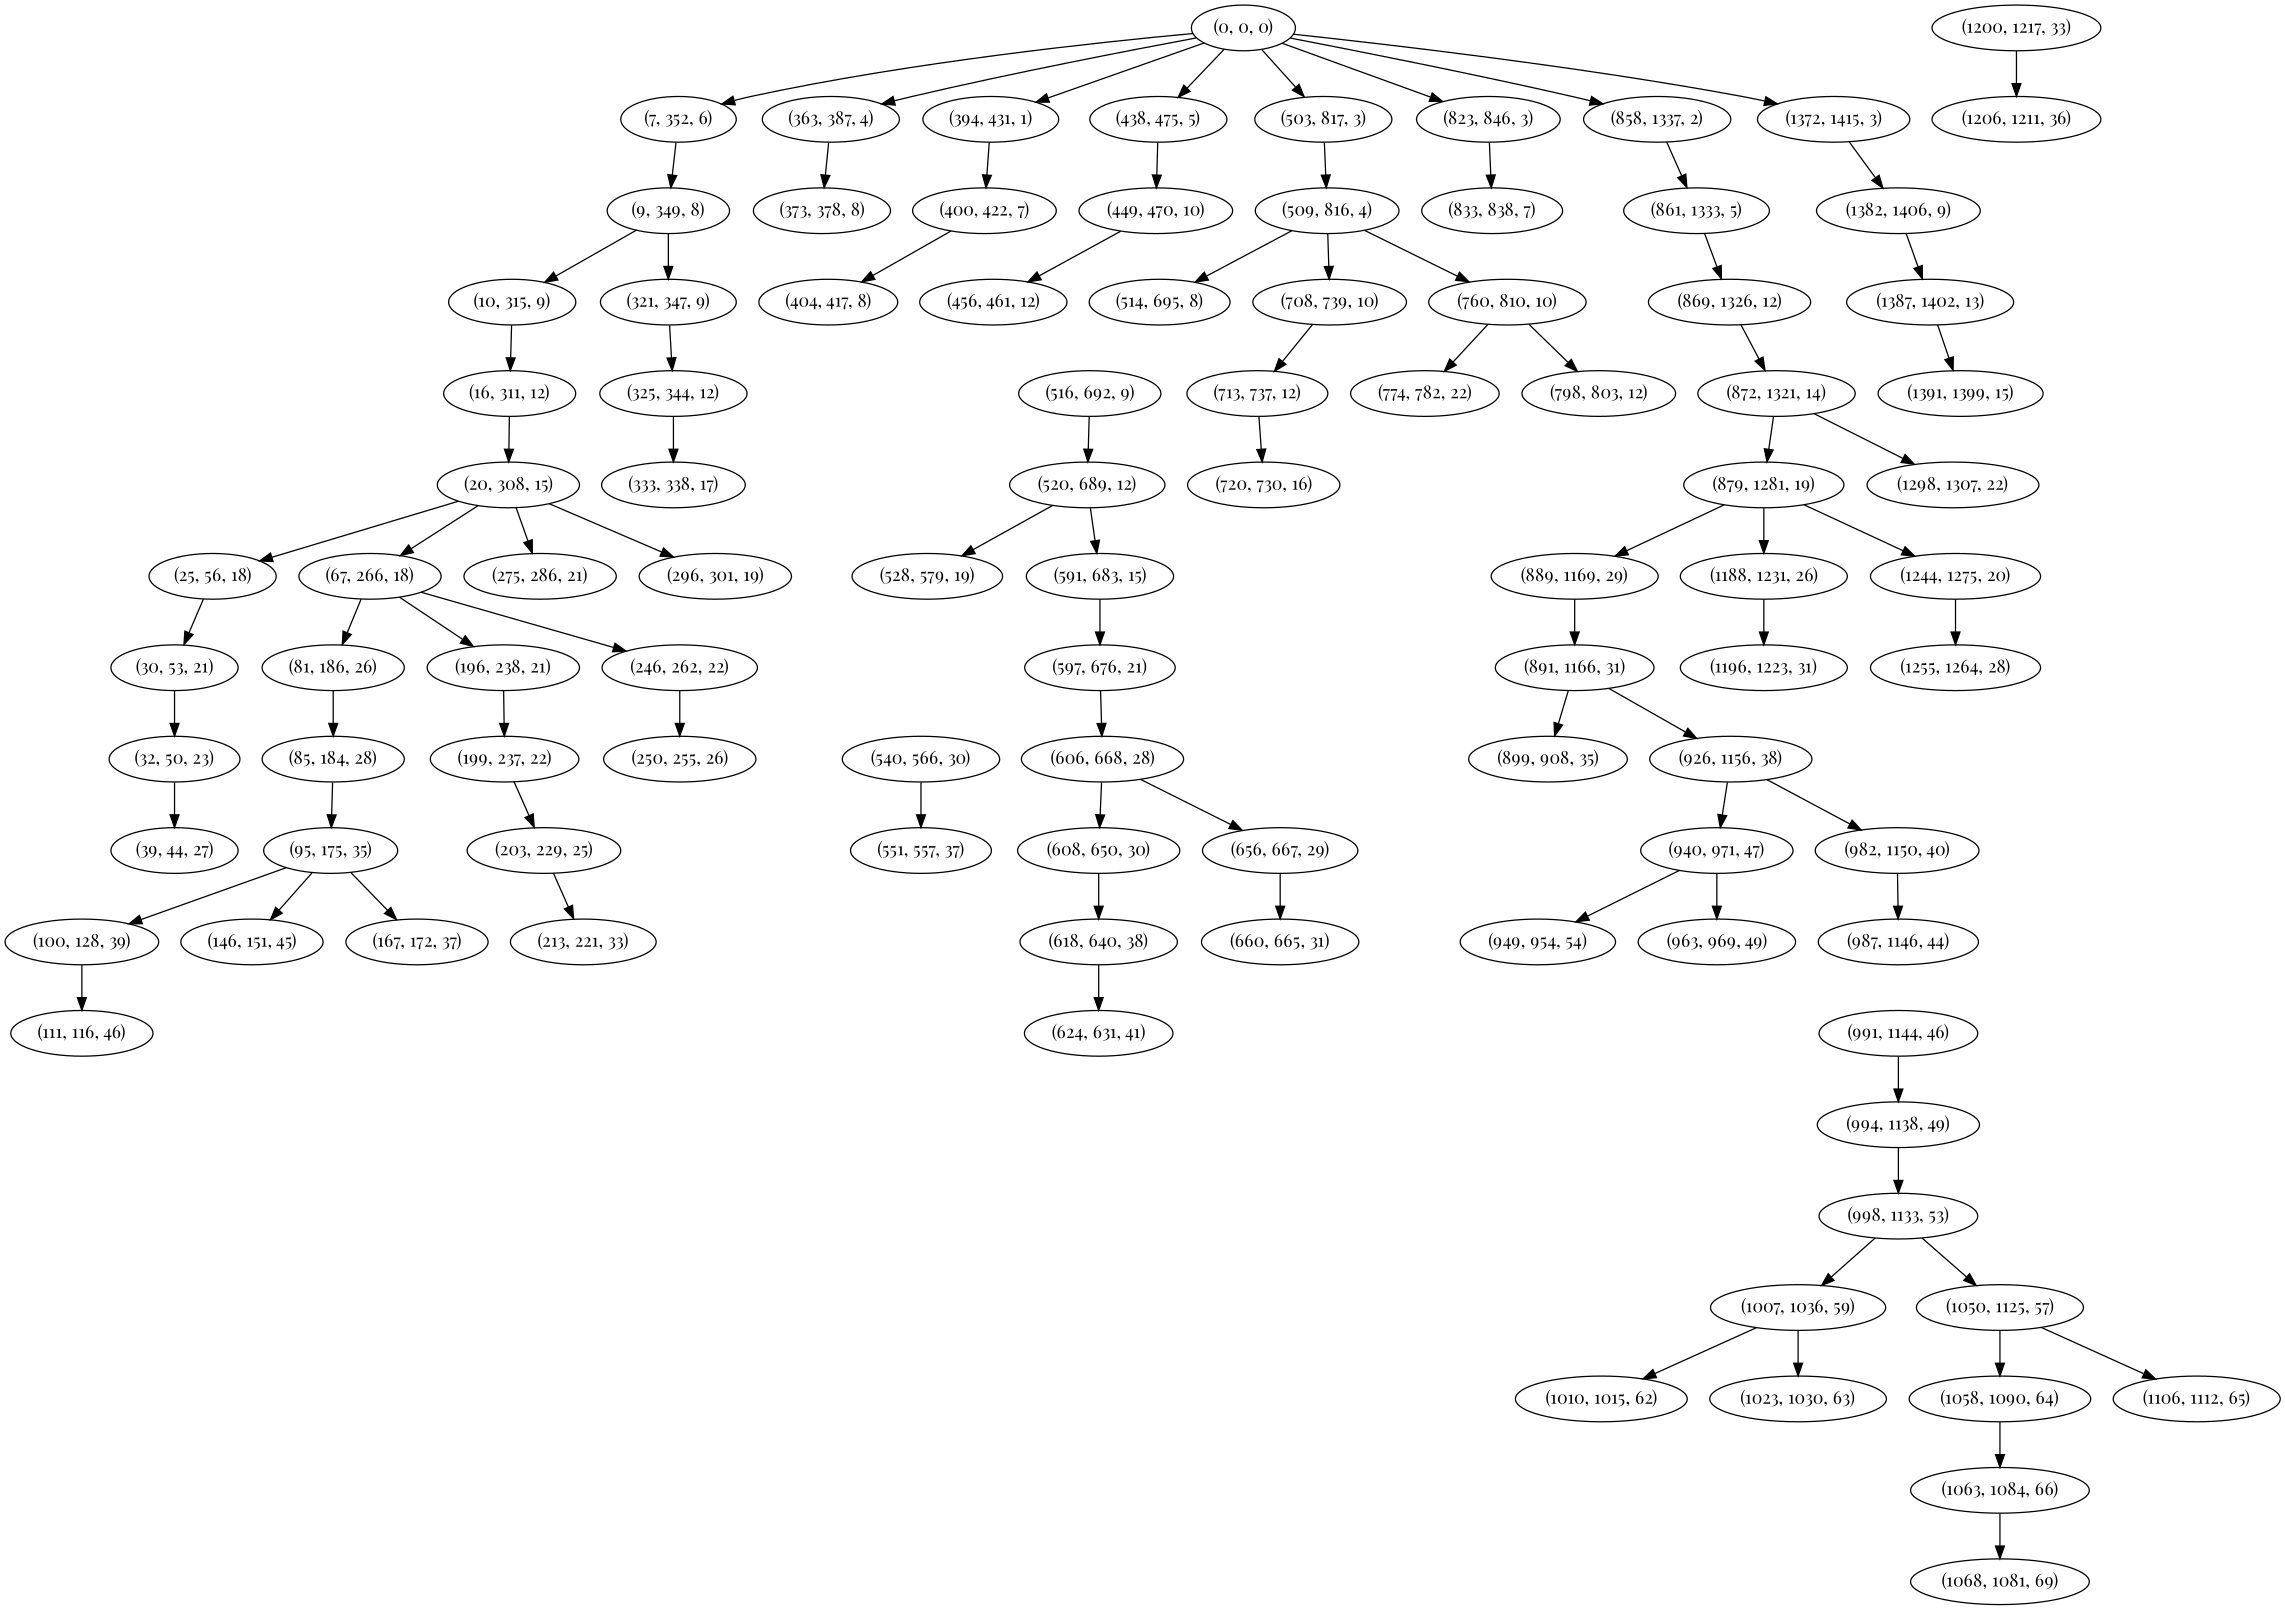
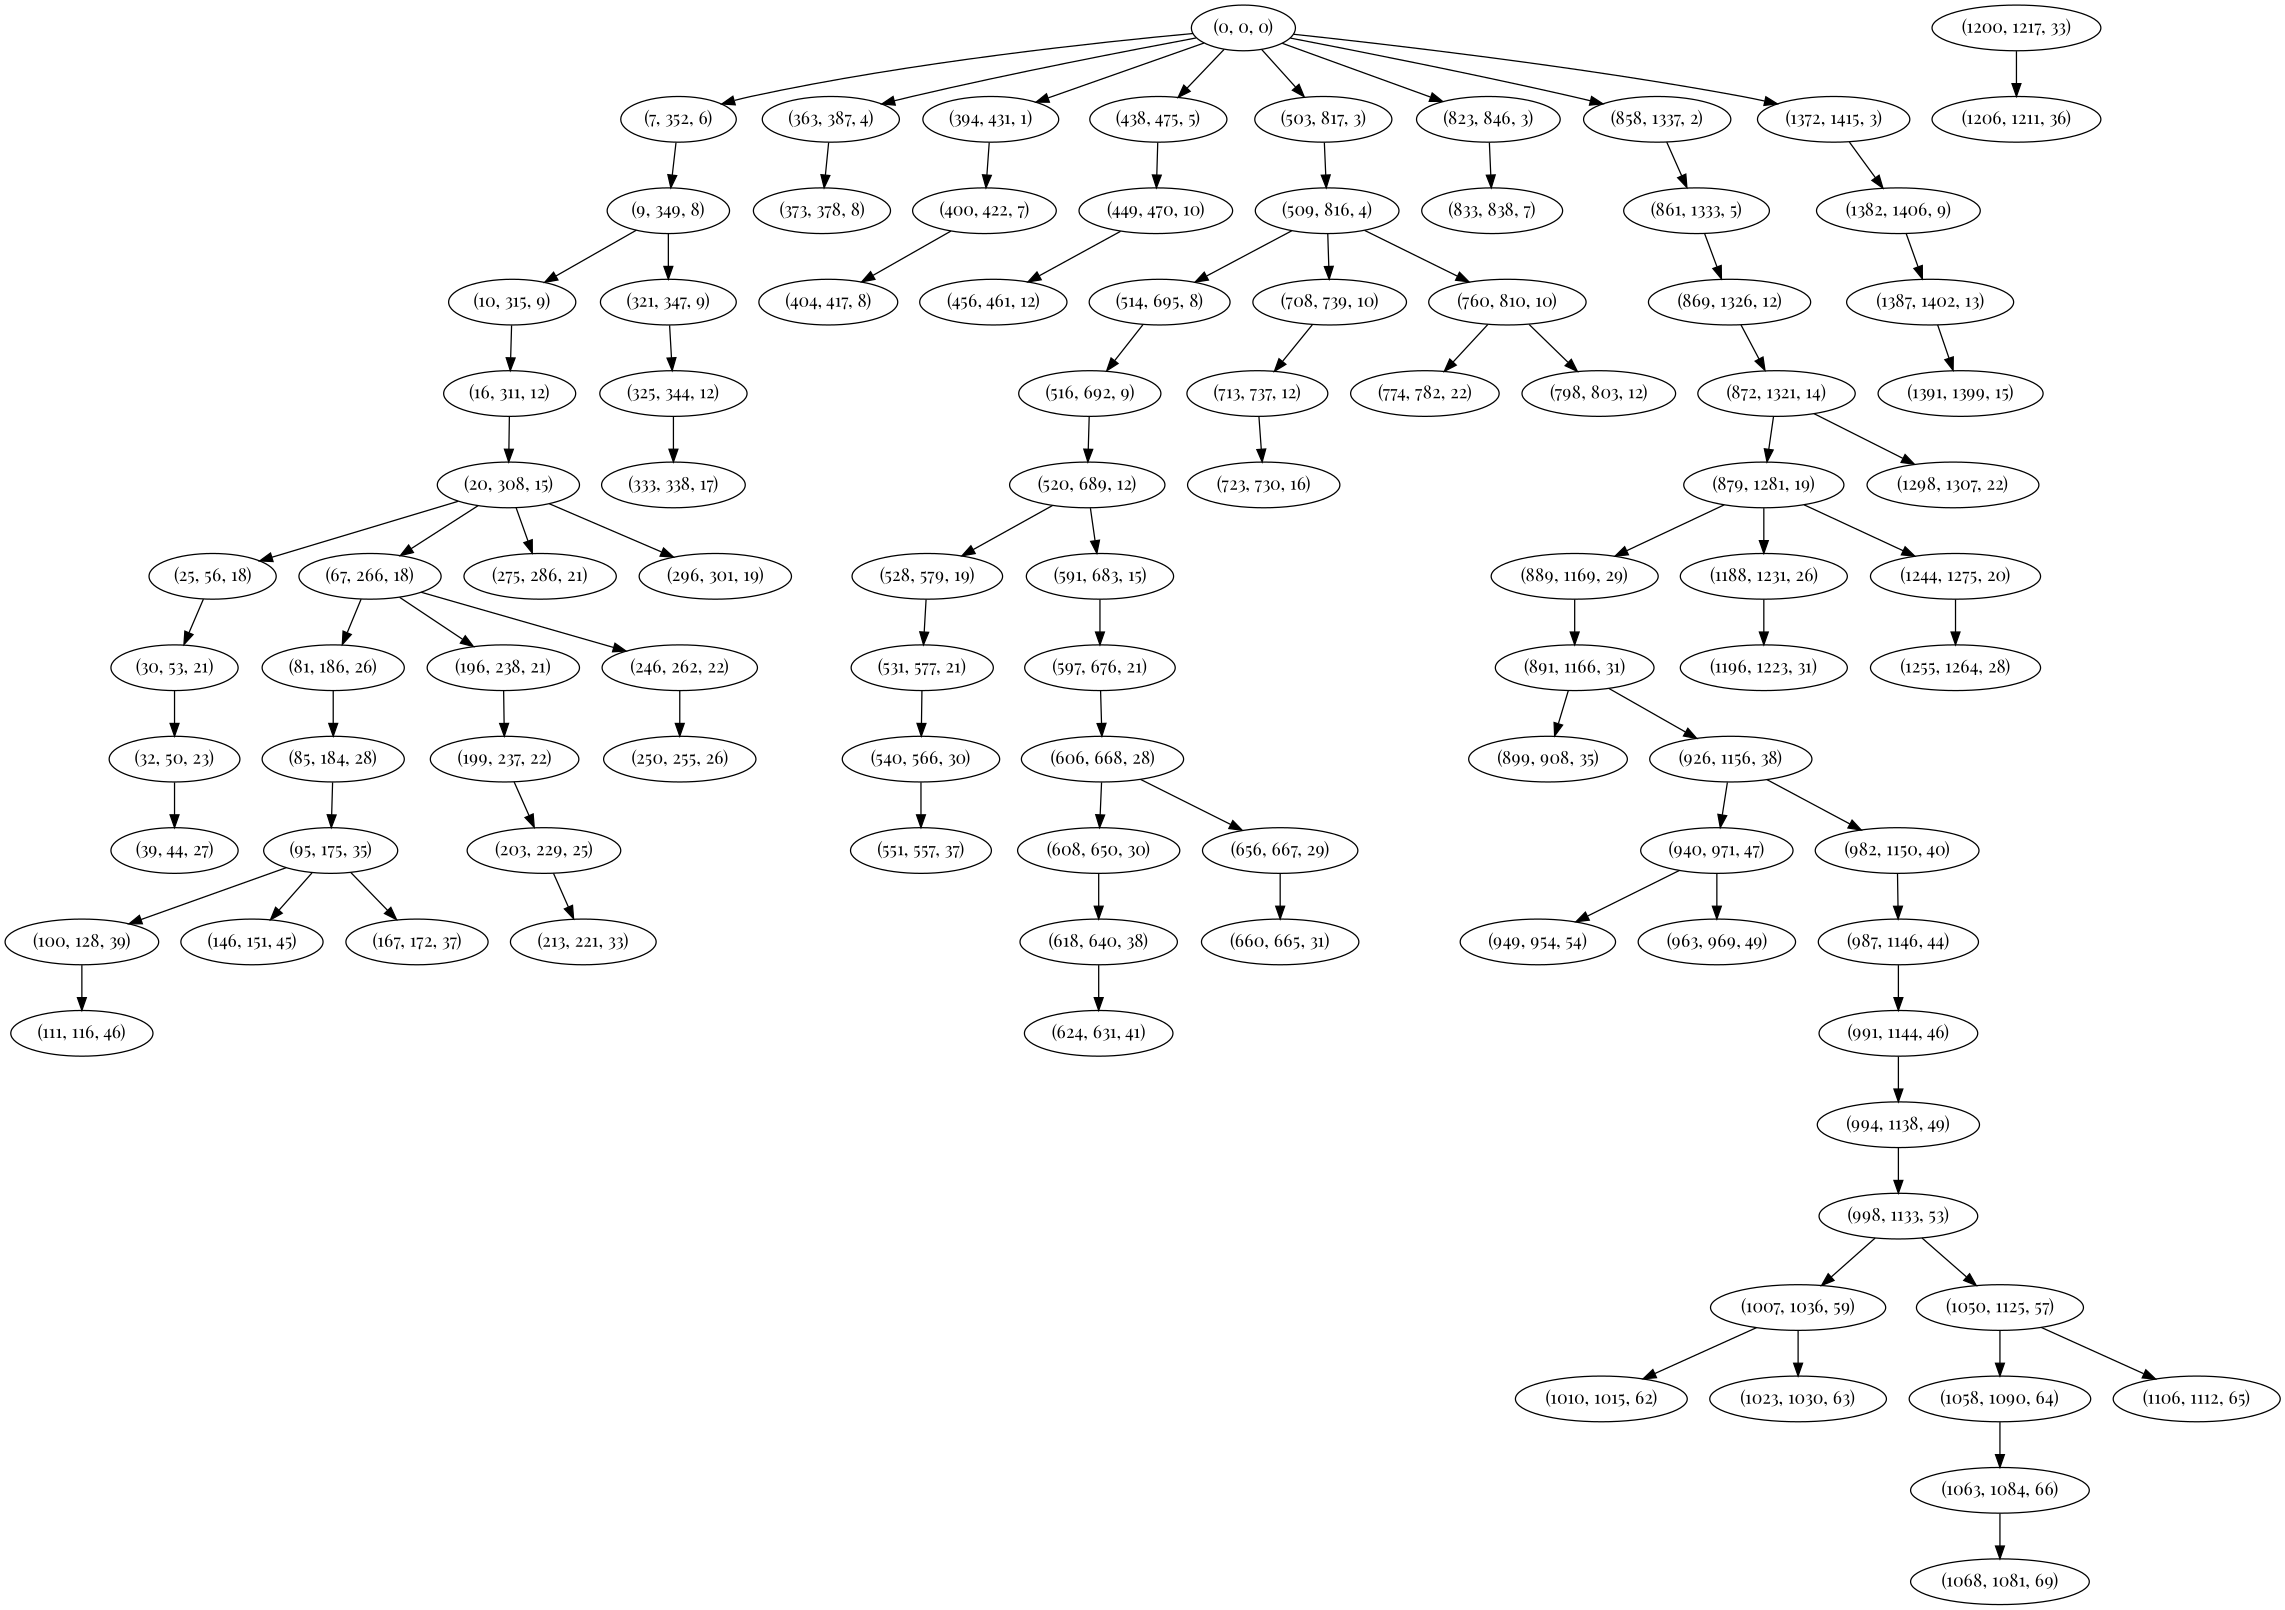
none -> (1129, 343)
(1264, 485) -> (1264, 485)
none -> (922, 668)
none -> (1898, 981)
